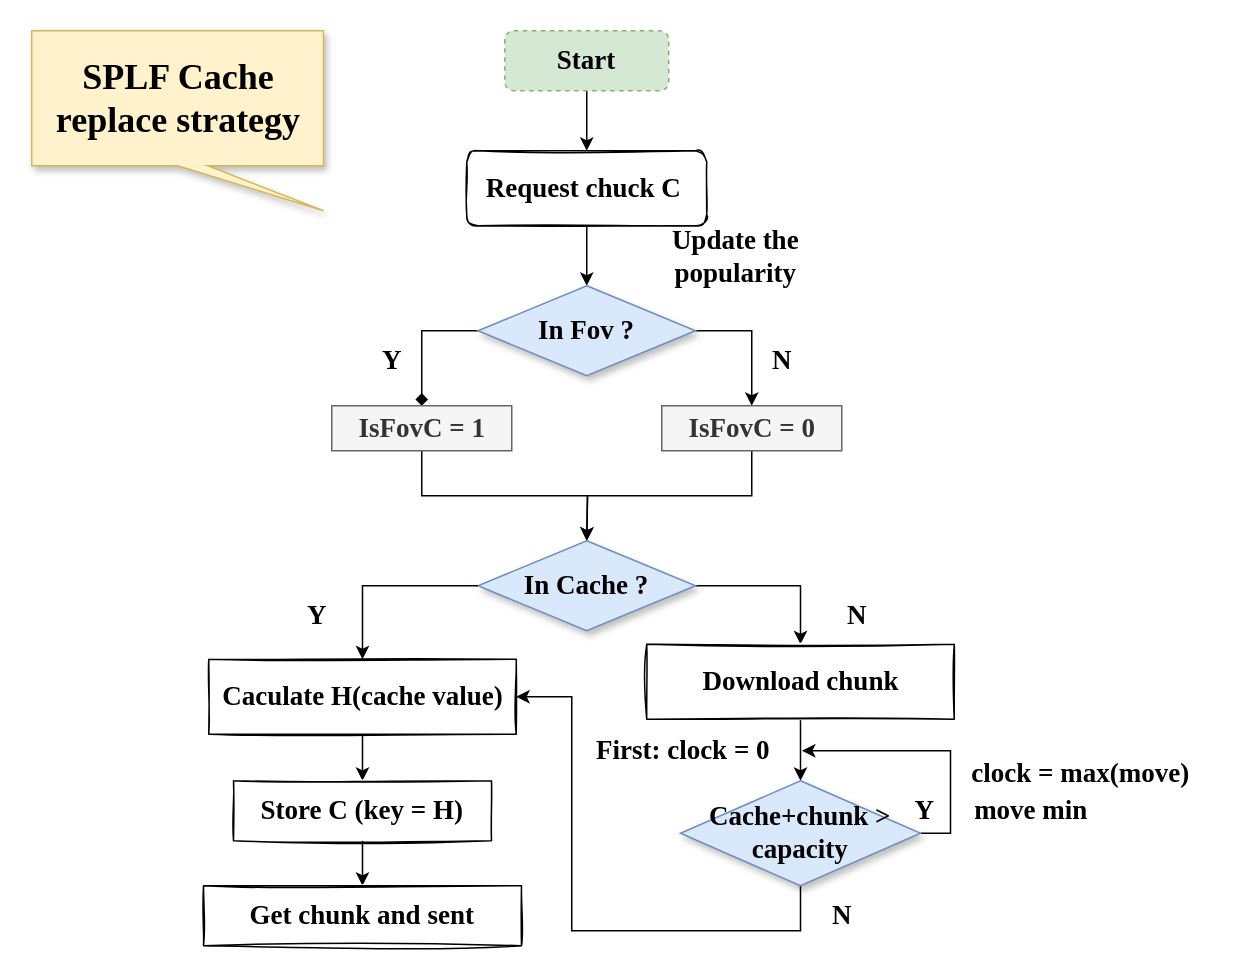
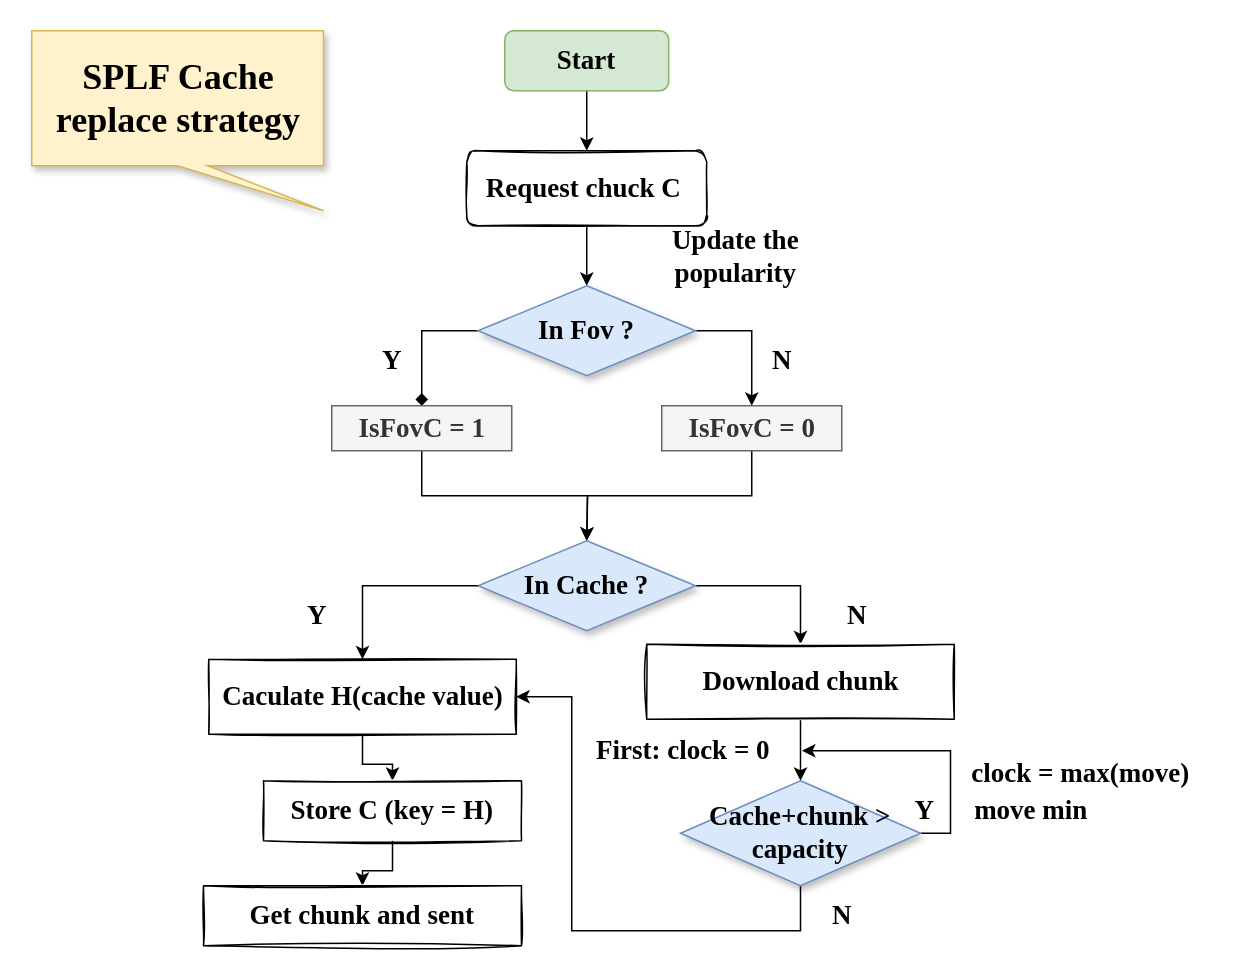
(586, 61) -> (586, 61)
(362, 811) -> (392, 811)
